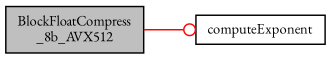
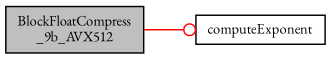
(75, 30) -> (75, 30)
